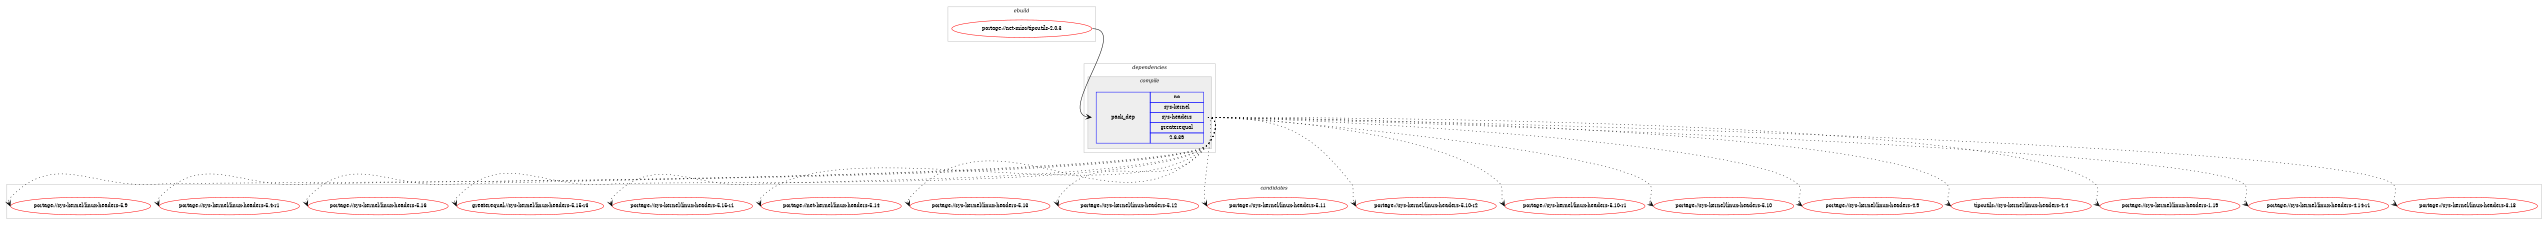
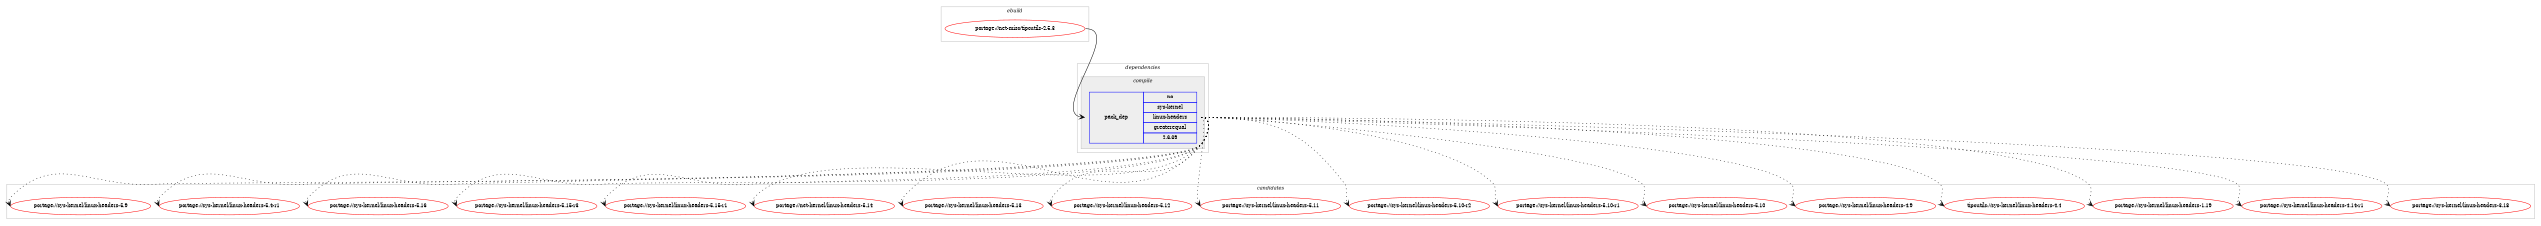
(1022, 29) -> (1015, 29)
(1177, 117) -> (1170, 117)
(530, 206) -> (527, 206)
